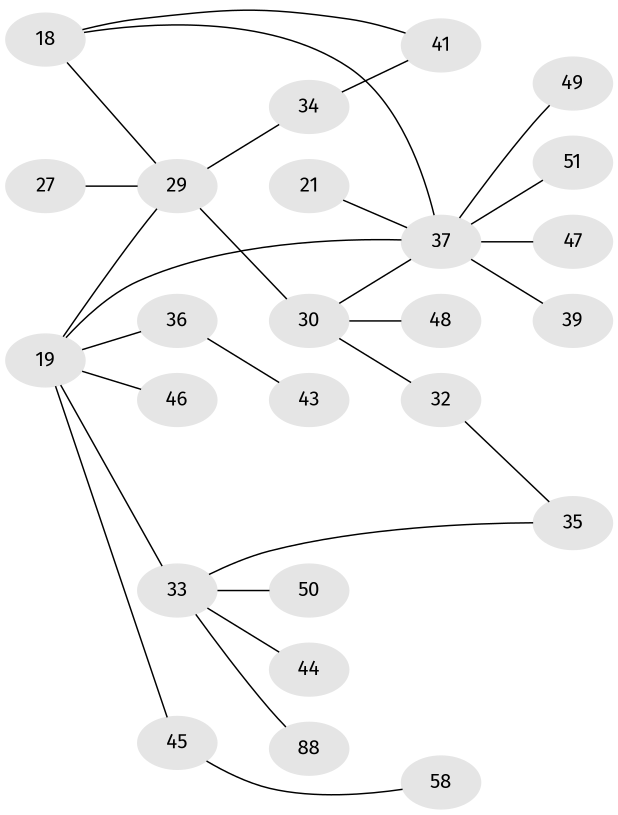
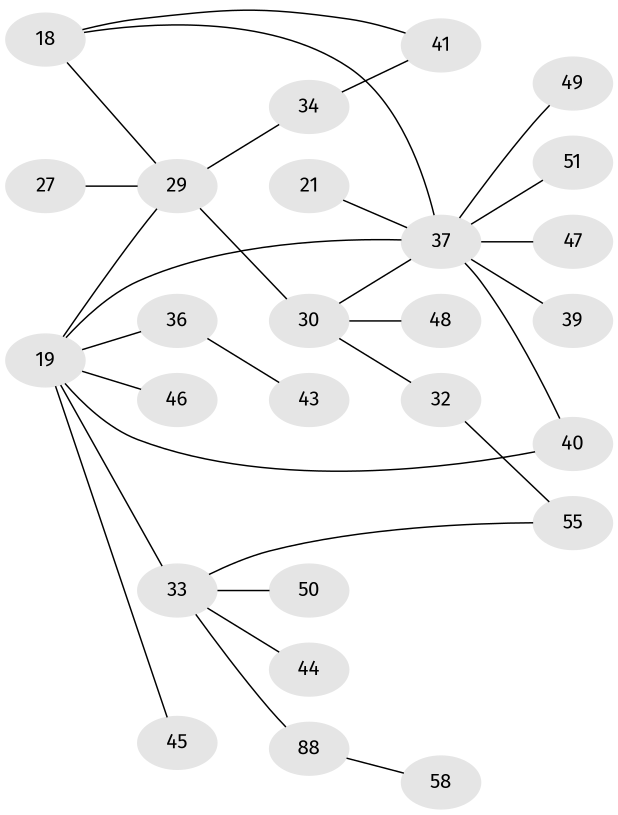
none -> (573, 444)
(573, 523) -> (573, 523)
(302, 793) -> (375, 766)
